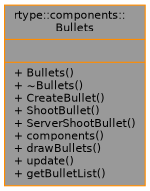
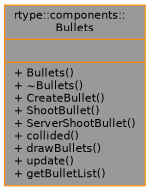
(59, 136) -> (47, 136)
